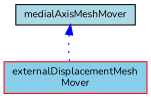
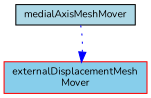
(69, 48) -> (82, 38)
